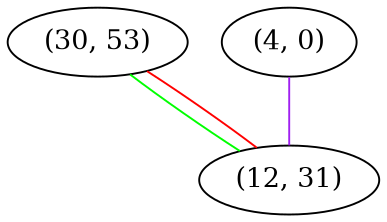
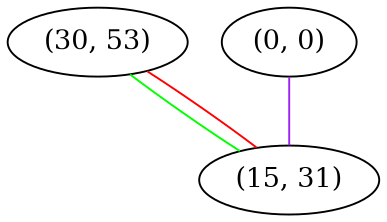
(289, 42) -> (289, 42)
(289, 180) -> (289, 180)
